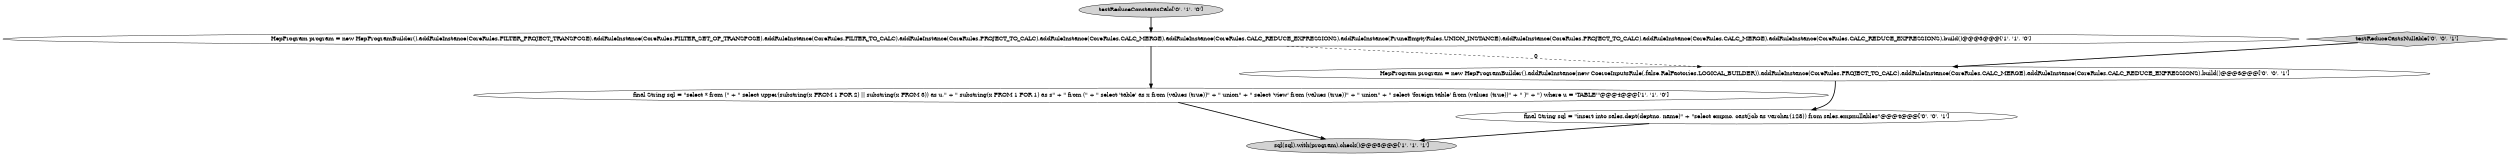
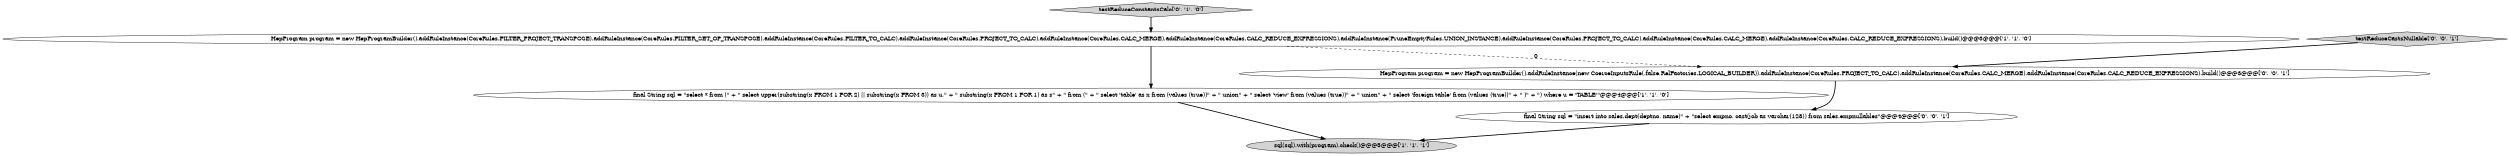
(1151, 10) -> (1151, 10)
